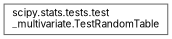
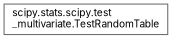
(86, 19) -> (86, 19)
